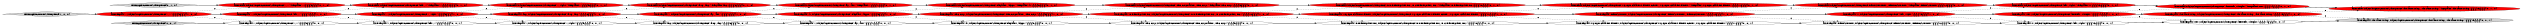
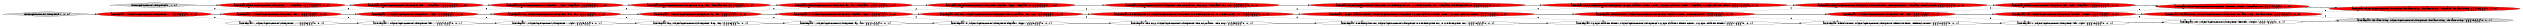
(154, 23) -> none
